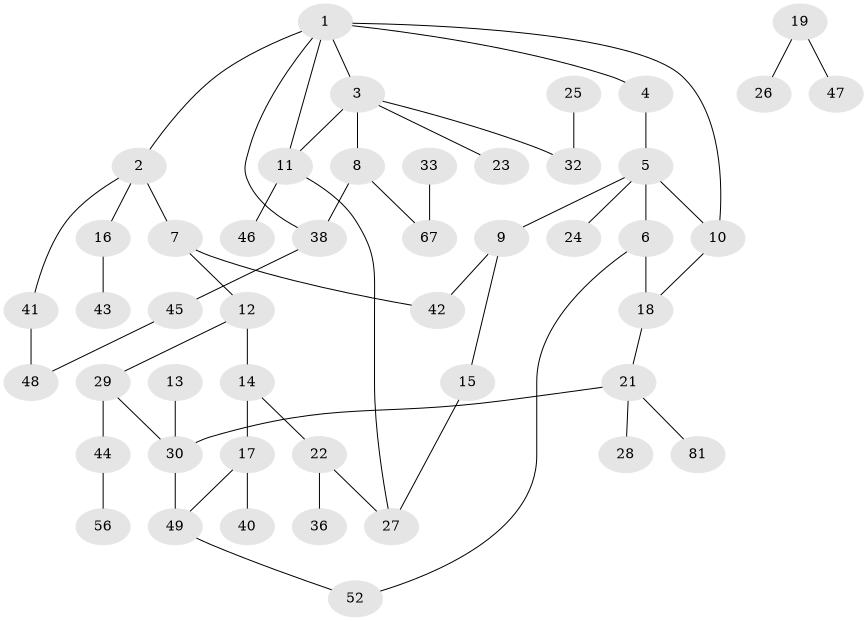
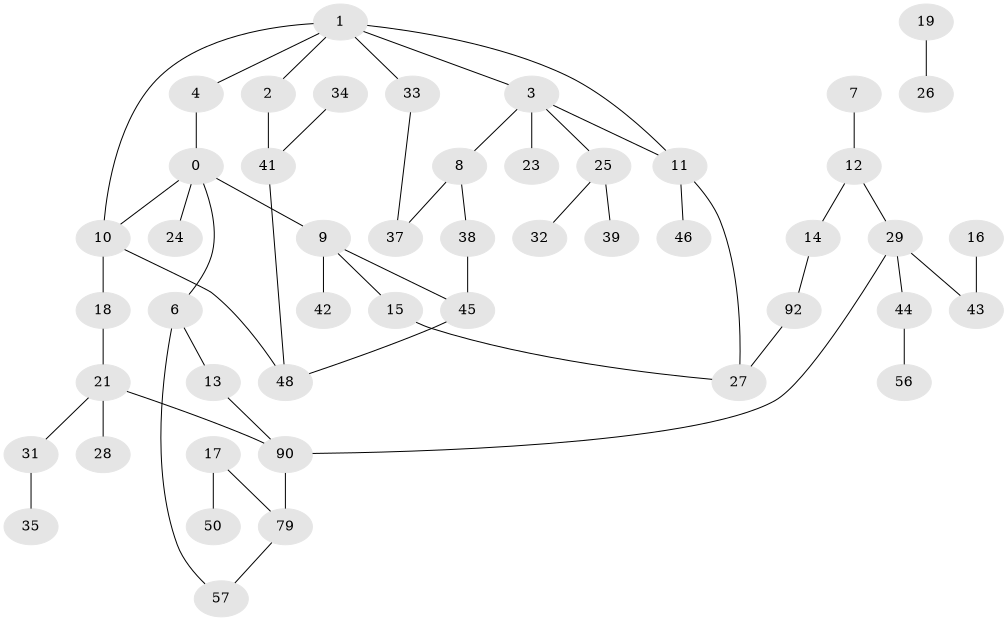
none -> (340, 94)
(836, 94) -> none
(469, 125) -> (568, 130)
(253, 136) -> (376, 58)
(646, 166) -> (196, 166)
(121, 202) -> none
(157, 202) -> none
(430, 238) -> (396, 238)
none -> (612, 238)
none -> (396, 274)
(646, 274) -> (194, 347)
none -> (936, 274)
(302, 283) -> none
none -> (212, 293)
(247, 419) -> none
(175, 455) -> (285, 455)
(319, 455) -> (794, 310)
(698, 455) -> (31, 455)
none -> (31, 527)
(175, 527) -> (285, 527)
(247, 527) -> (213, 527)
(319, 527) -> none
(355, 599) -> (221, 599)
